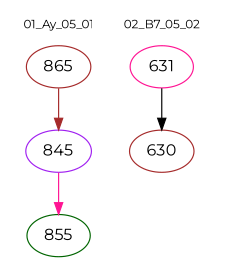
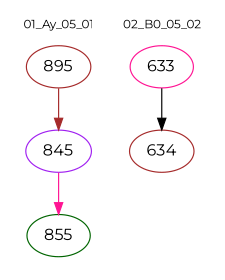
(162, 25) -> (162, 25)
(59, 67) -> (59, 67)
(162, 67) -> (162, 67)
(162, 151) -> (162, 151)
